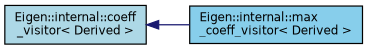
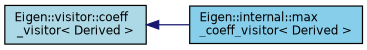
(76, 25) -> (76, 25)
